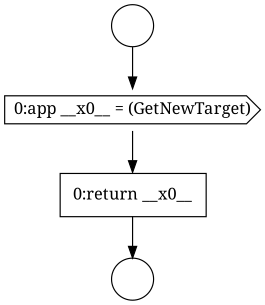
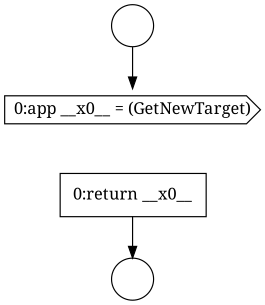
(133, 146) -> none
